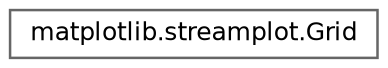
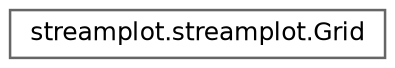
(194, 34) -> (198, 34)
